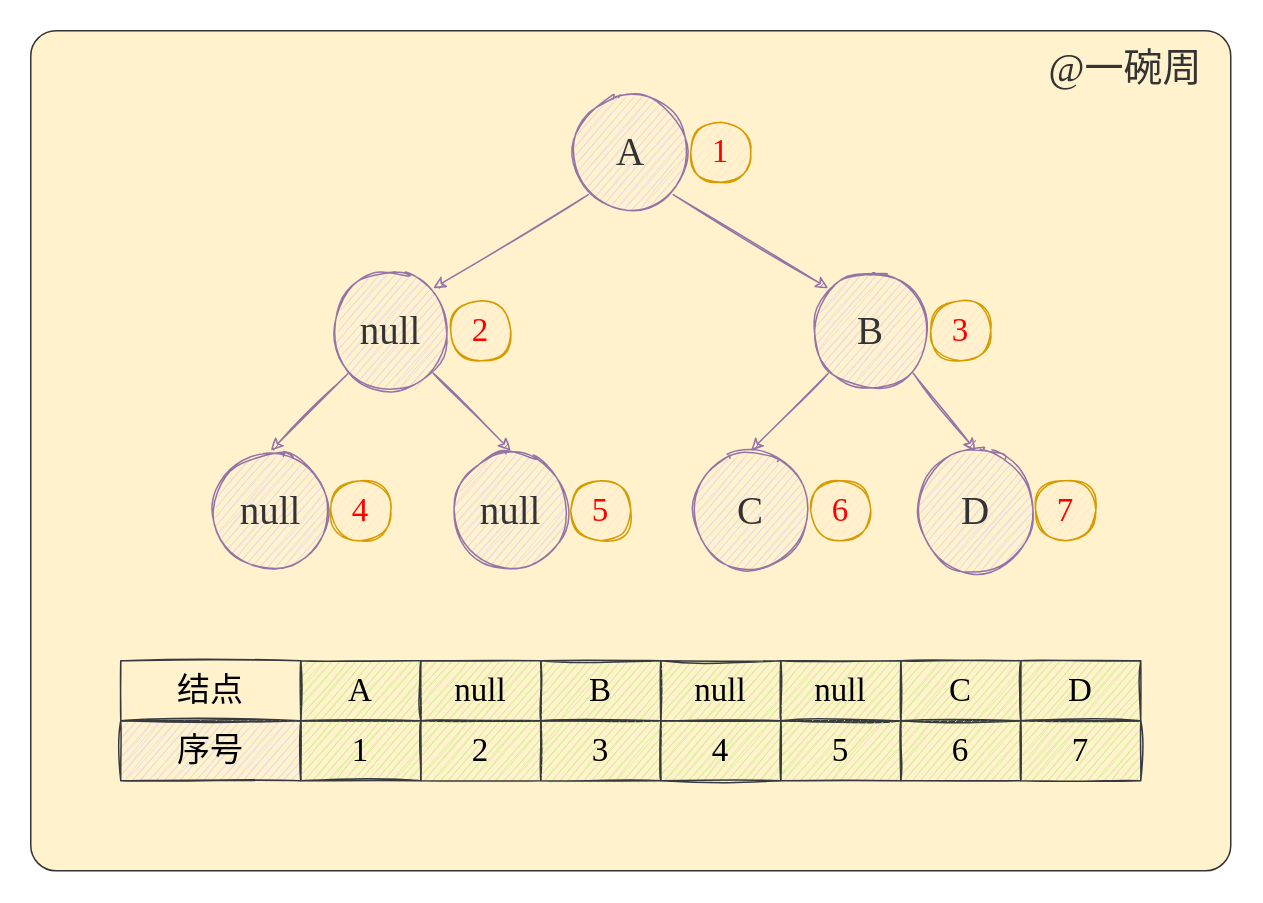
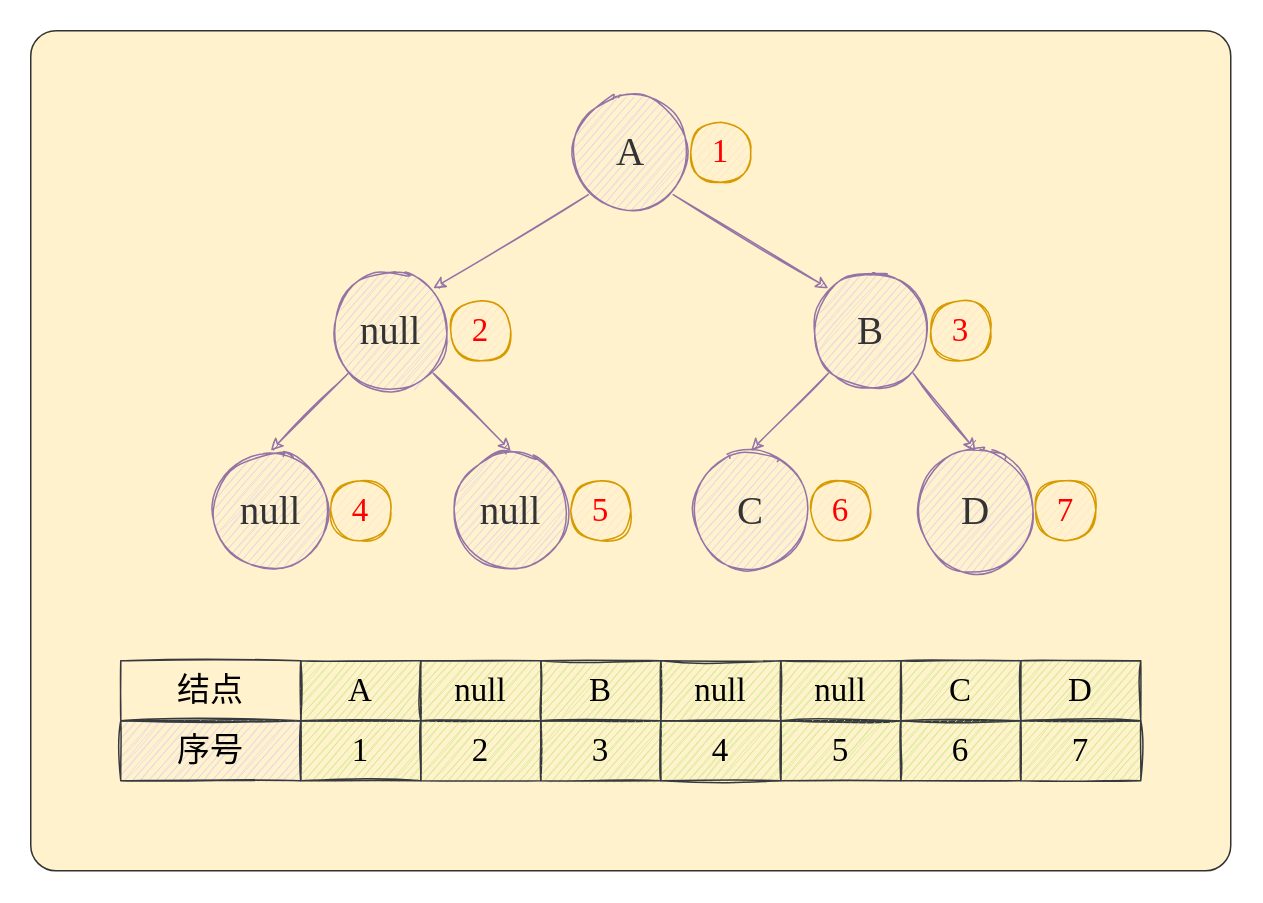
(1126, 68) -> none
